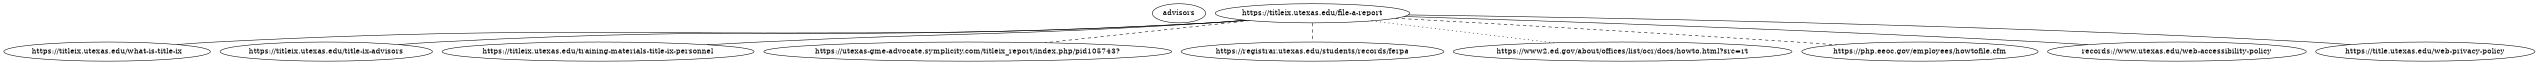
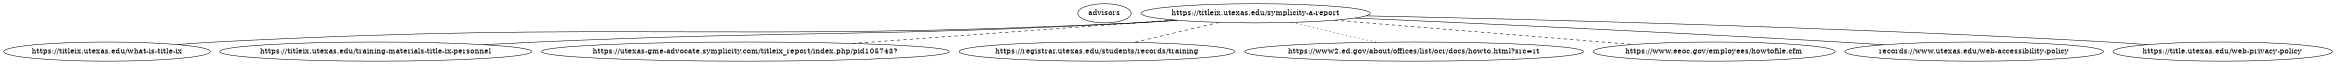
(1312, 13) -> (1256, 13)
(326, 52) -> none
(1312, 52) -> (1097, 52)
(1920, 52) -> (1714, 52)
